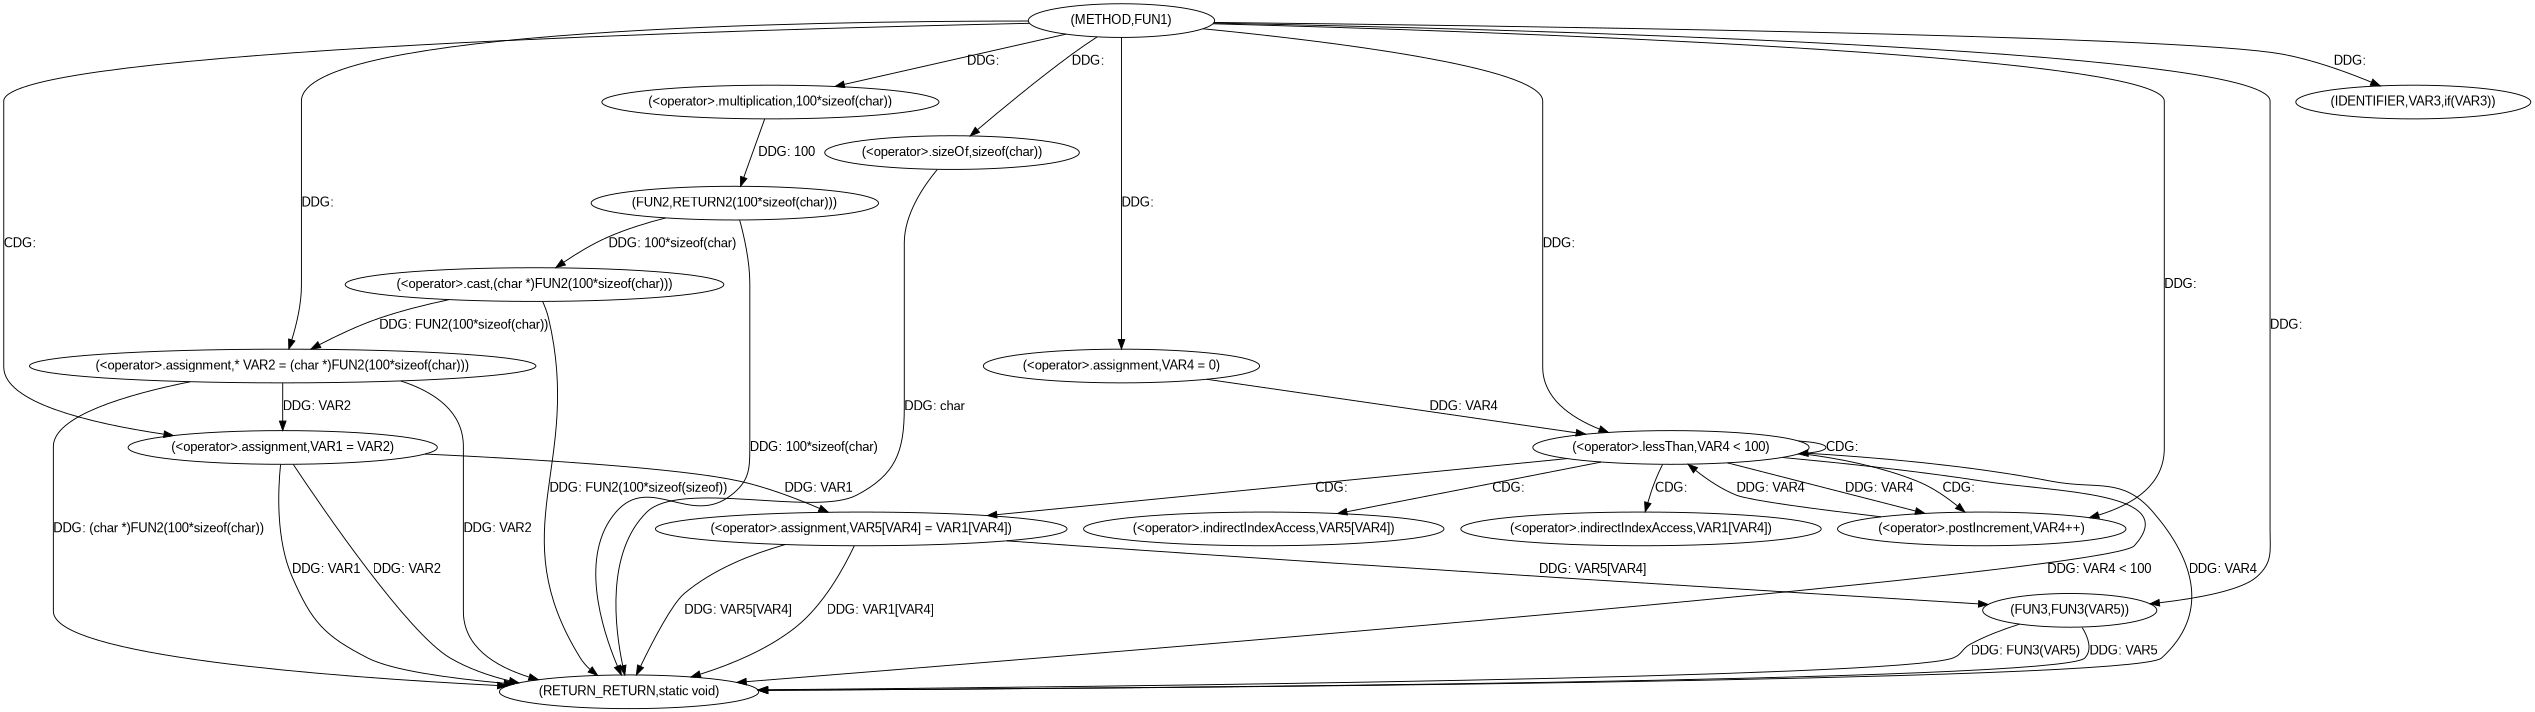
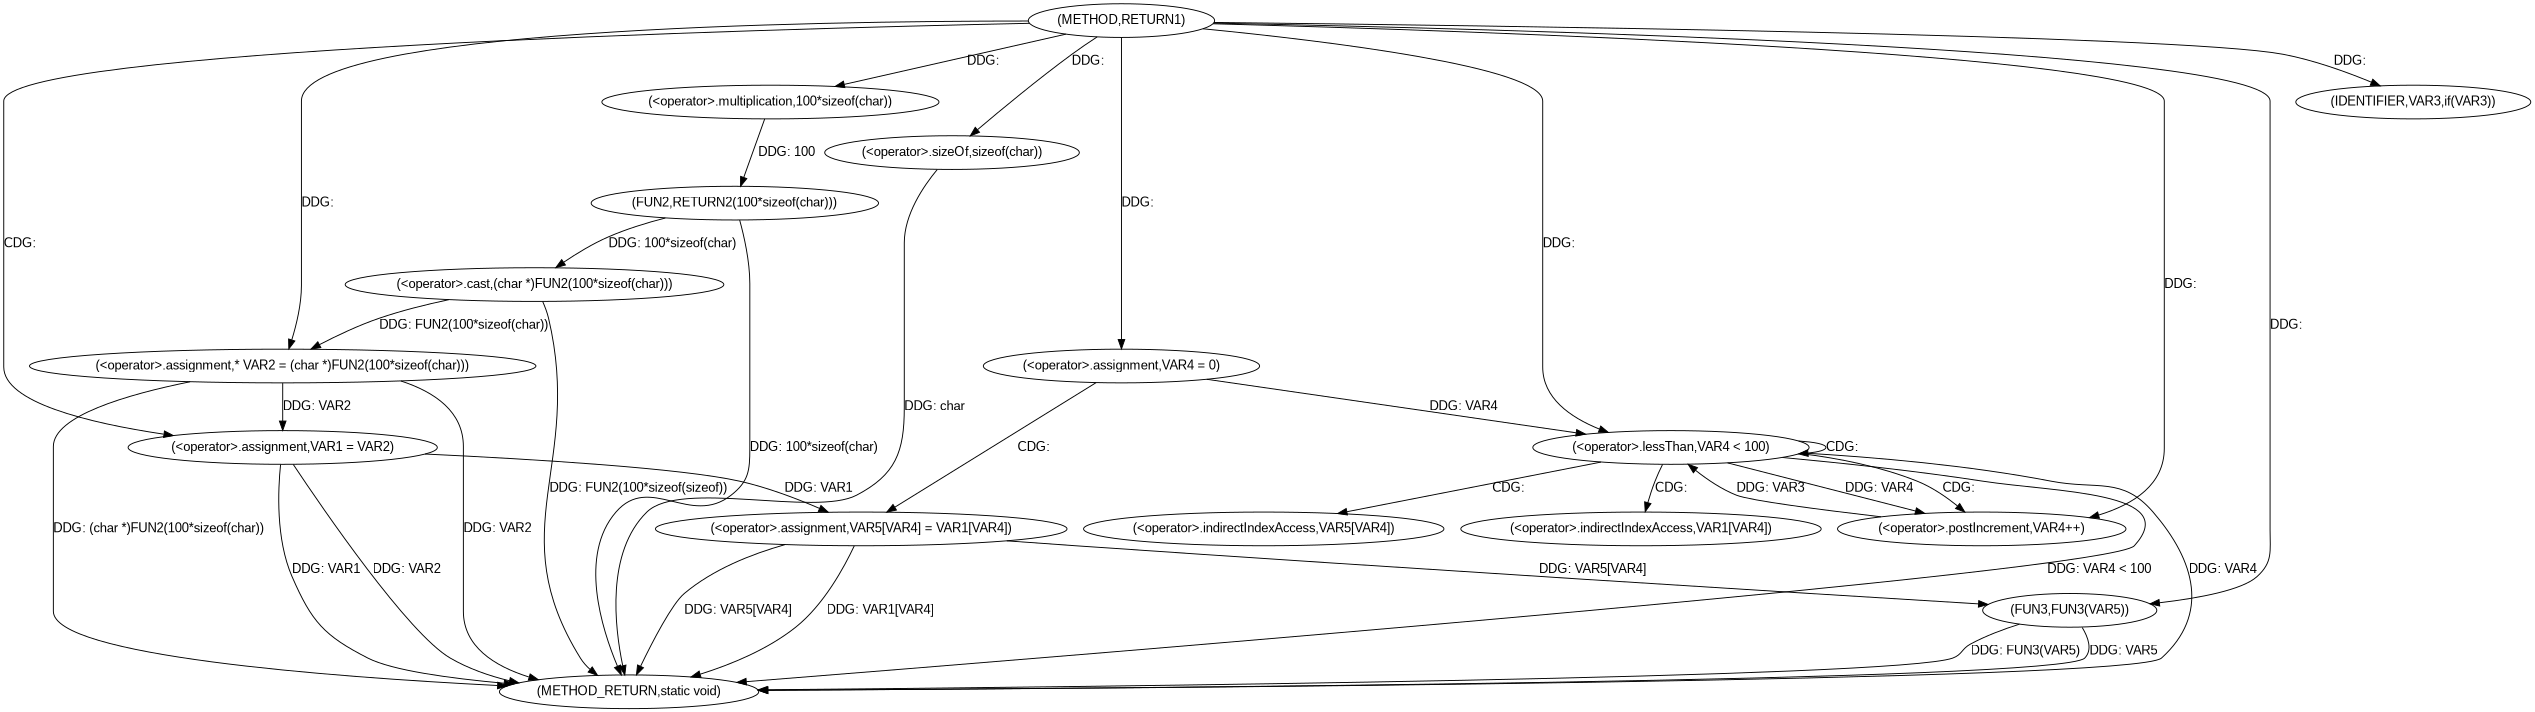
(1121, 21) -> (1121, 21)
(1282, 487) -> (995, 445)
(1771, 488) -> (1771, 488)
(629, 692) -> (629, 692)
